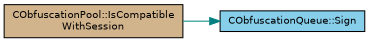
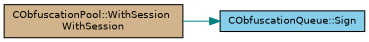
(94, 21) -> (94, 21)
